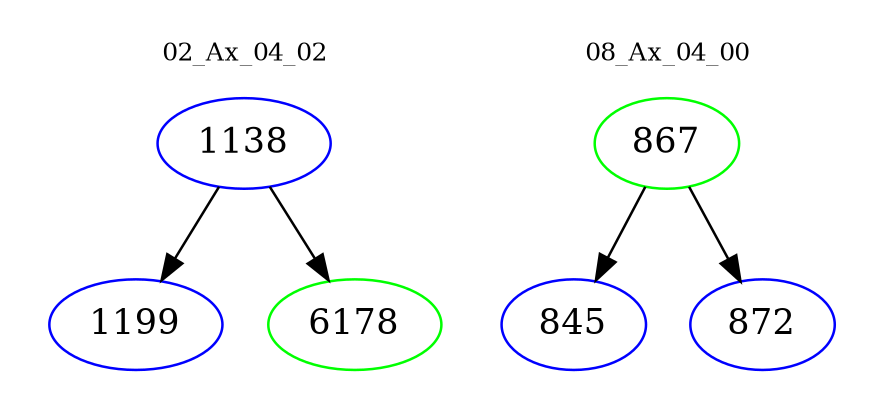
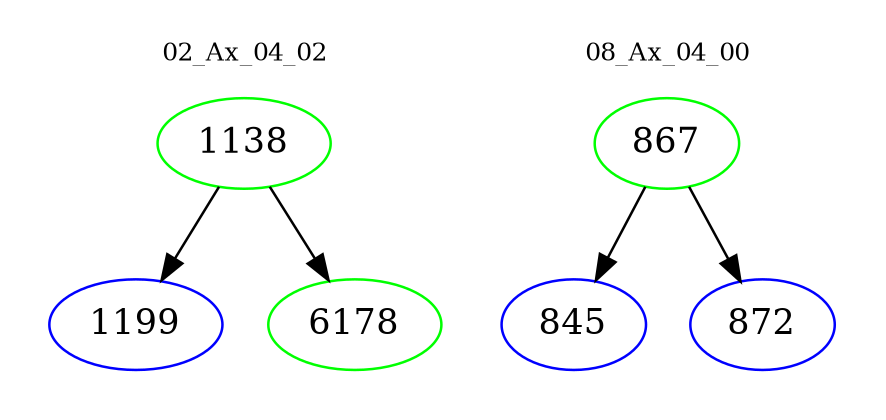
(244, 143) -> (244, 143)
